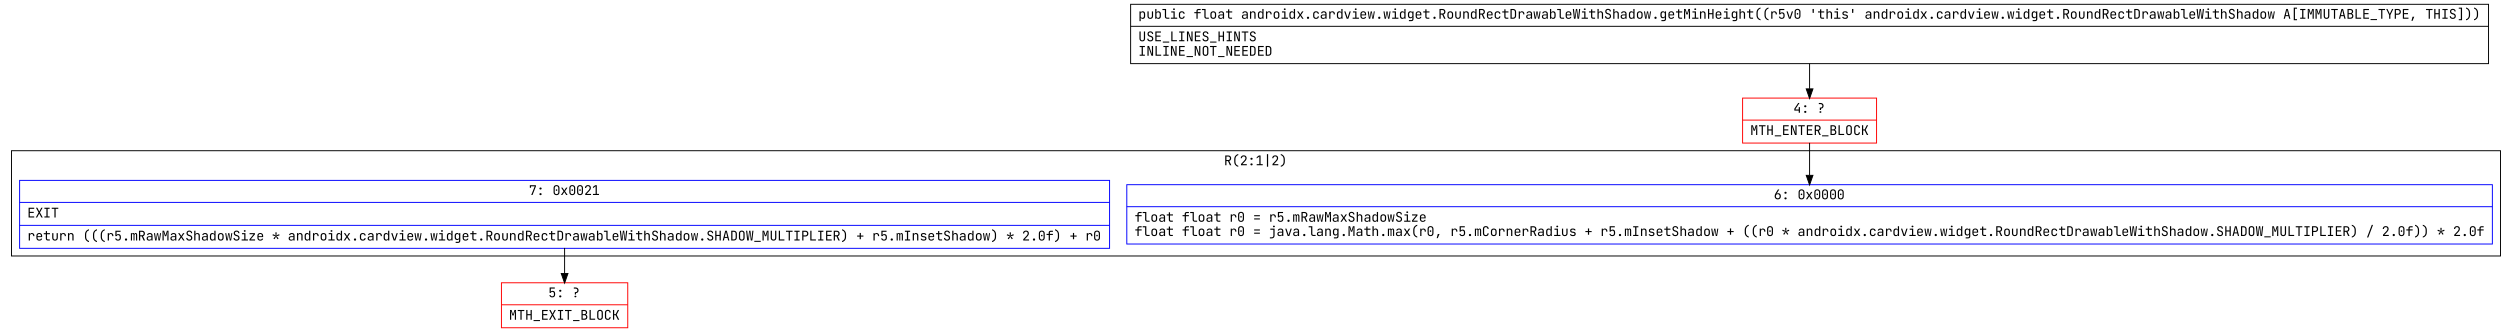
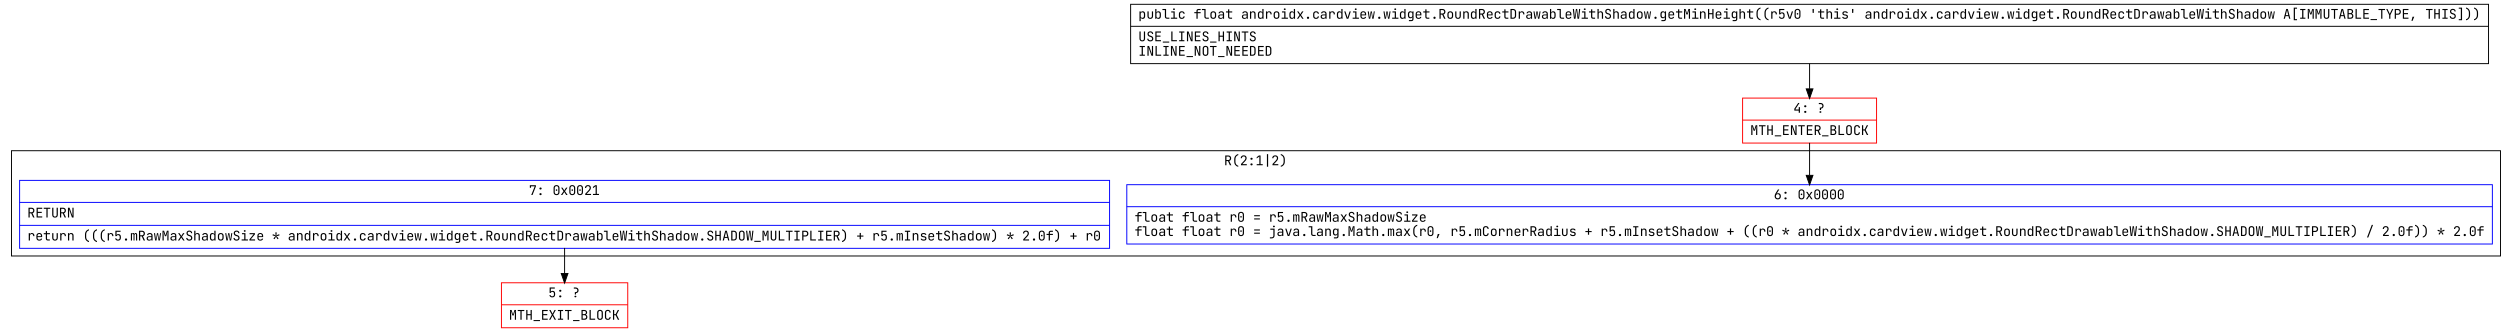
(44, 213) -> (51, 213)
